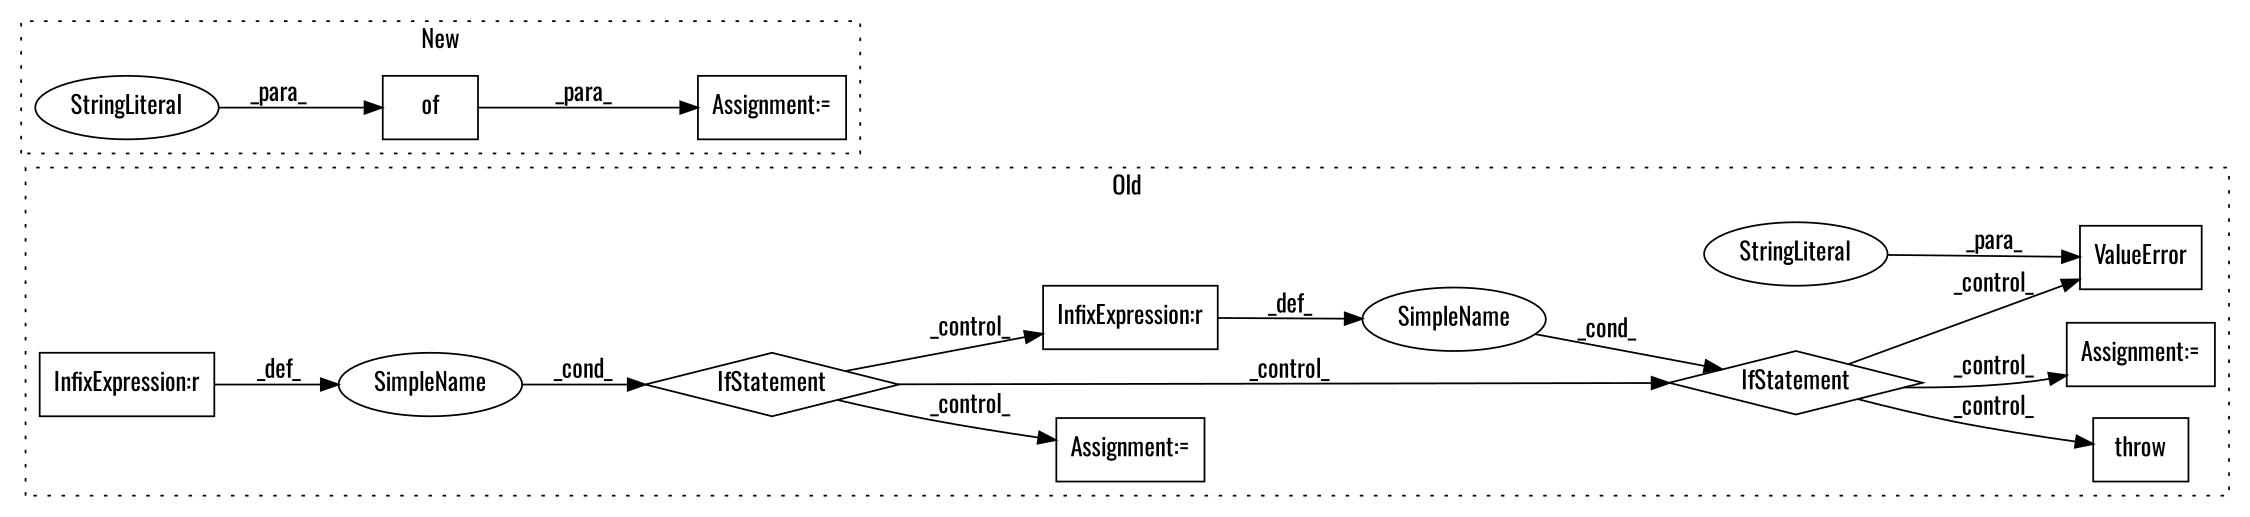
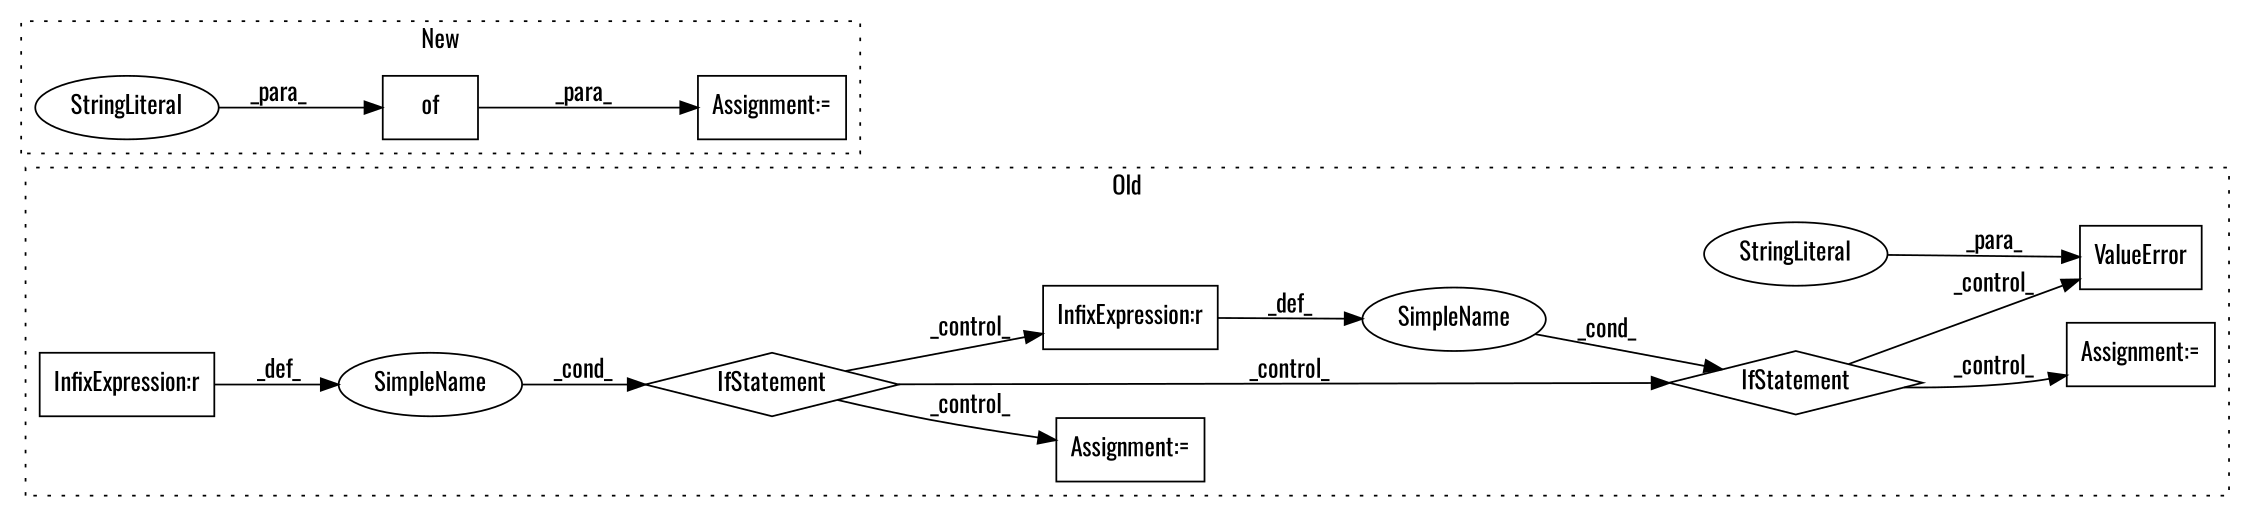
(2141, 450) -> none
